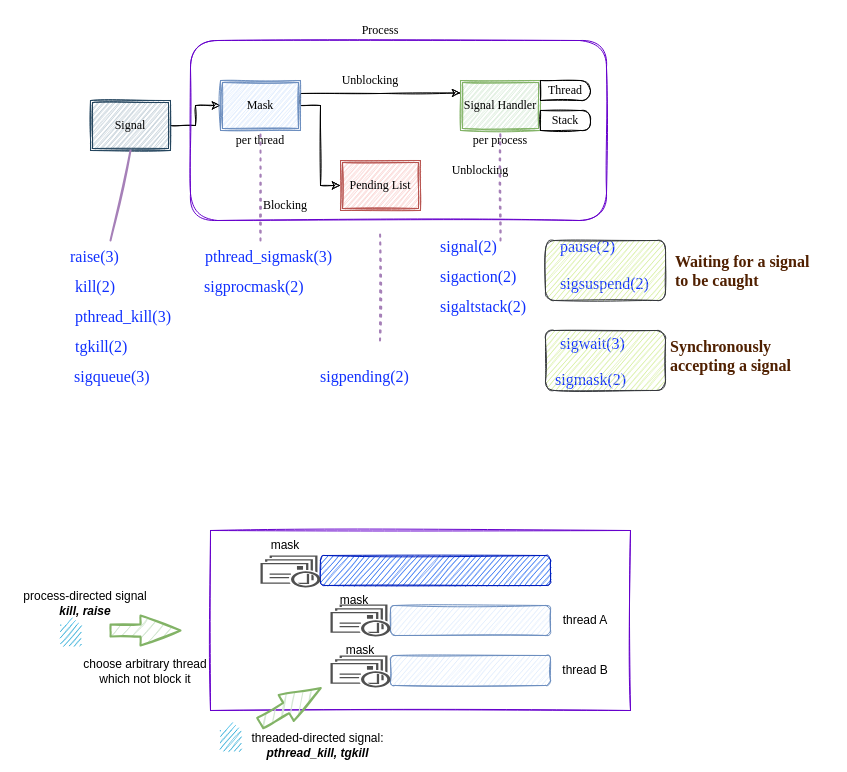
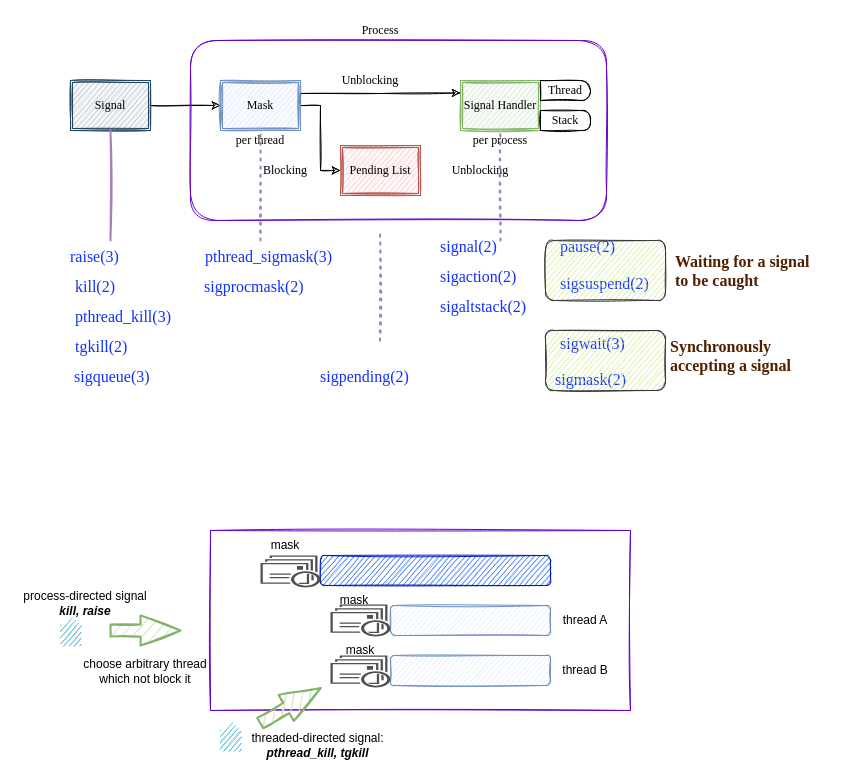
(131, 126) -> (111, 106)
(381, 186) -> (381, 171)
(286, 206) -> (286, 171)
